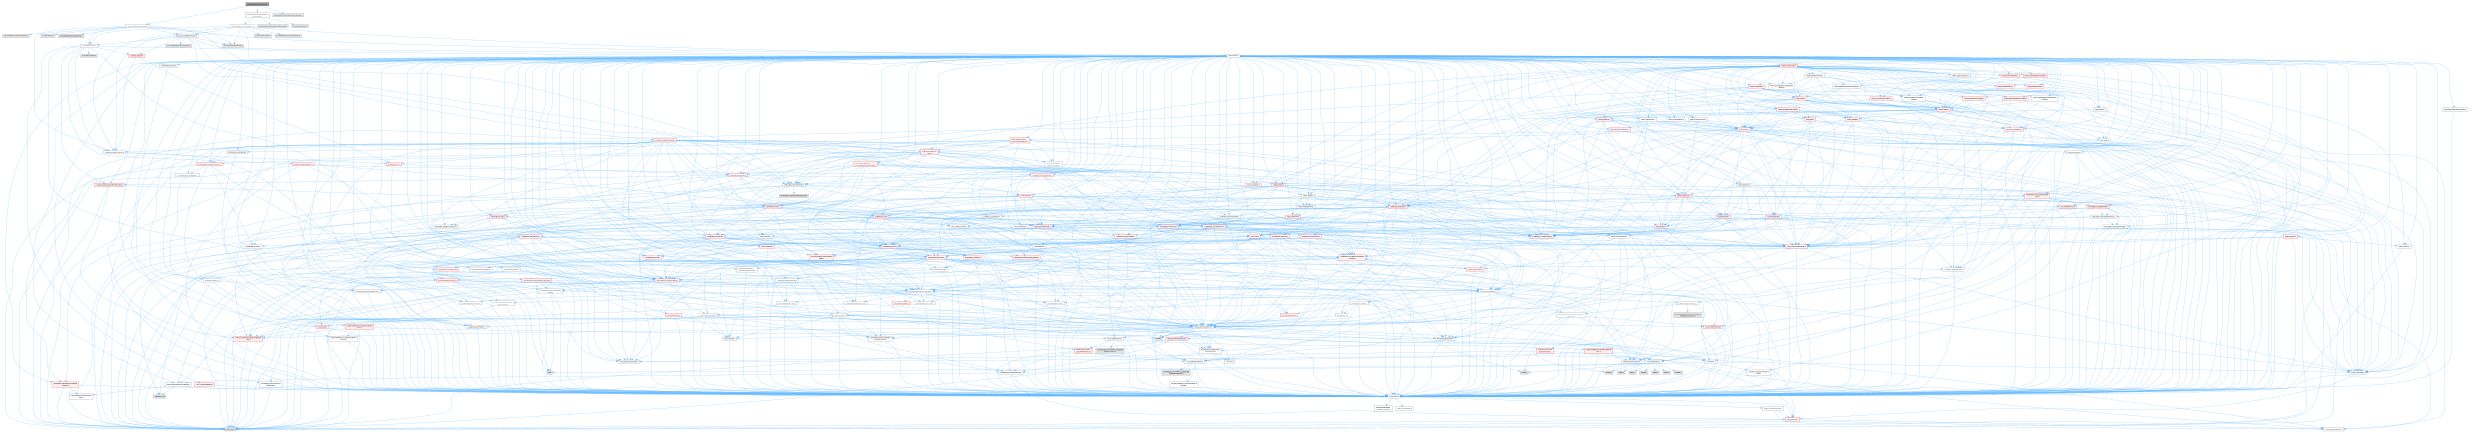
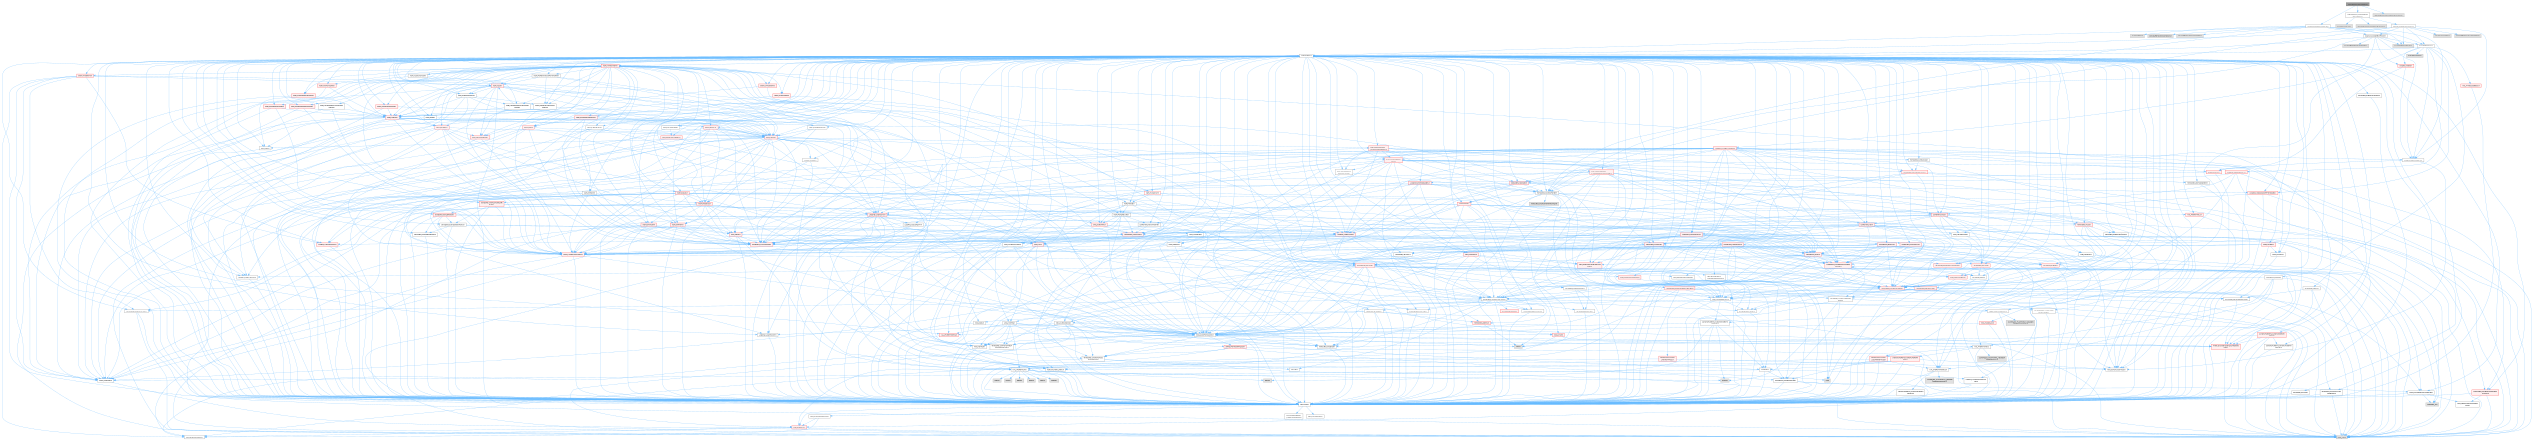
(1826, 109) -> (483, 90)
